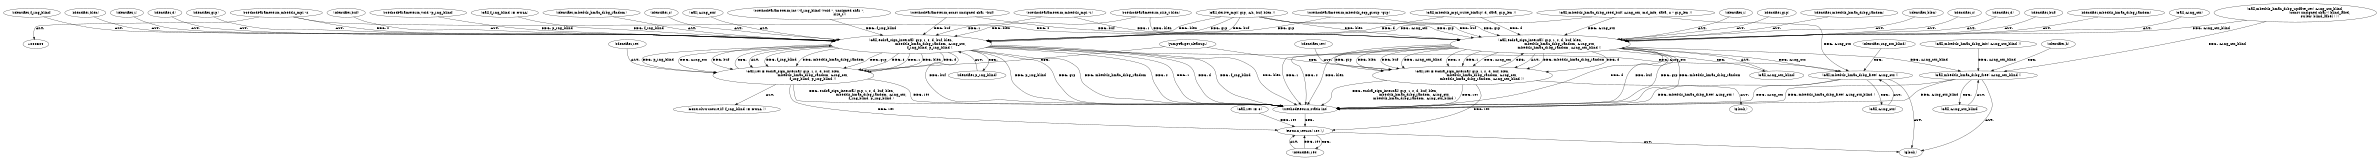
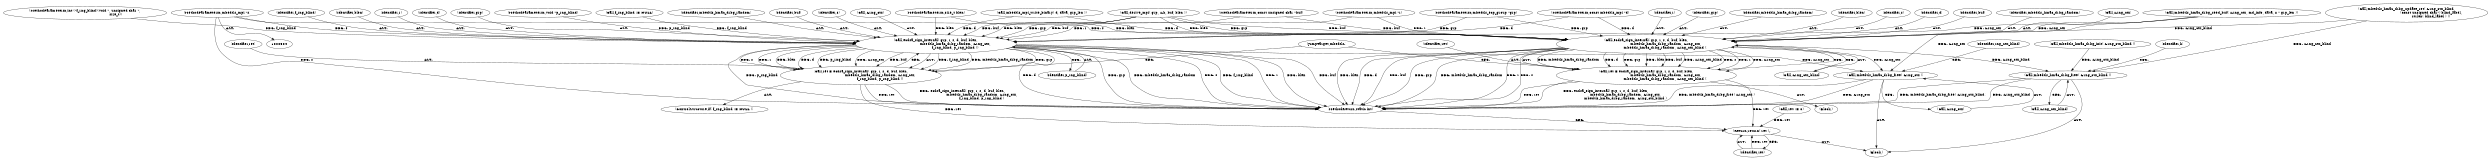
none -> (1590, 13)
(1188, 44) -> (1327, 44)
none -> (747, 101)
